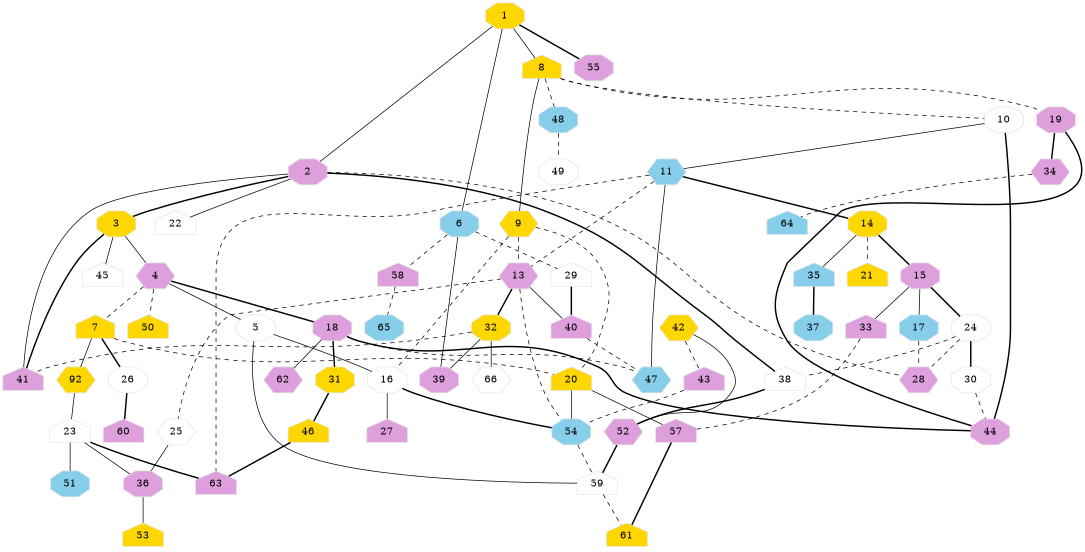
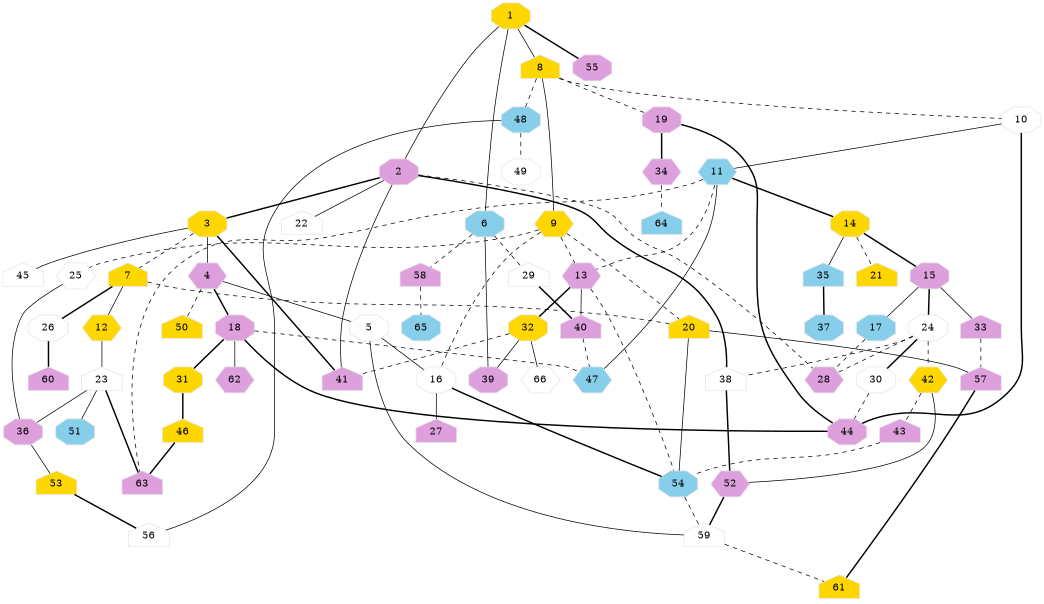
(124, 303) -> (158, 256)
(307, 304) -> (313, 245)
none -> (928, 354)
(76, 380) -> (102, 328)
none -> (149, 536)
